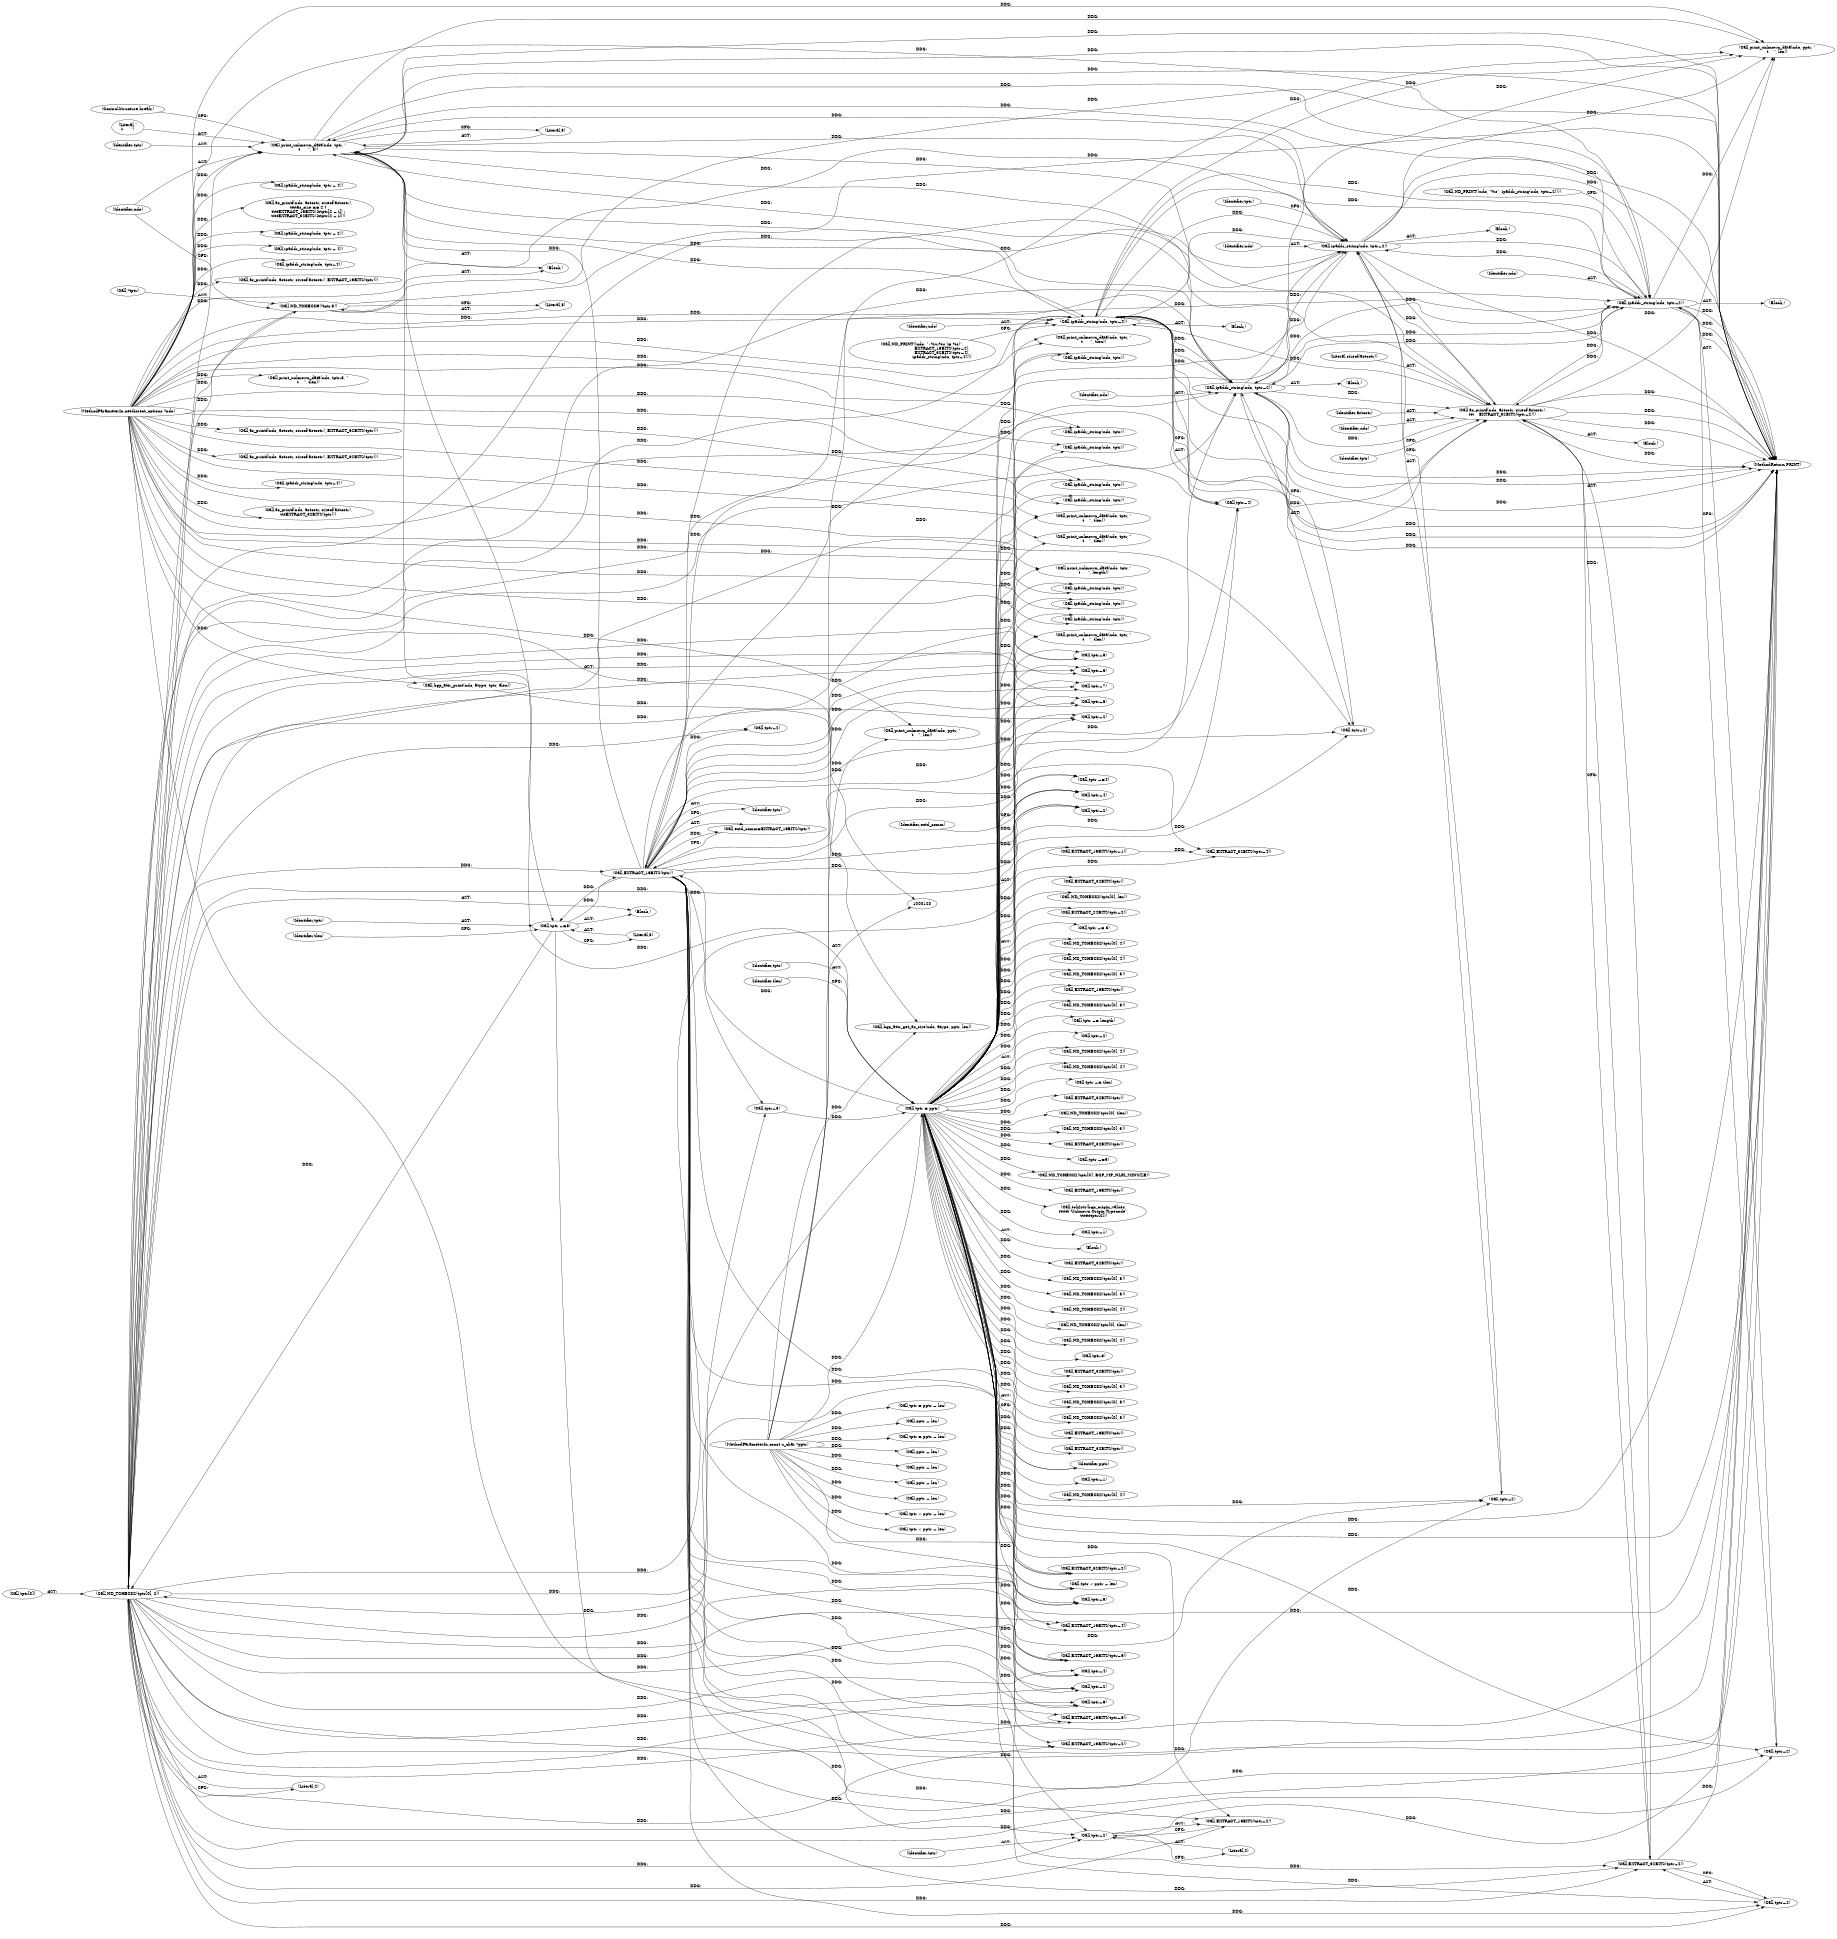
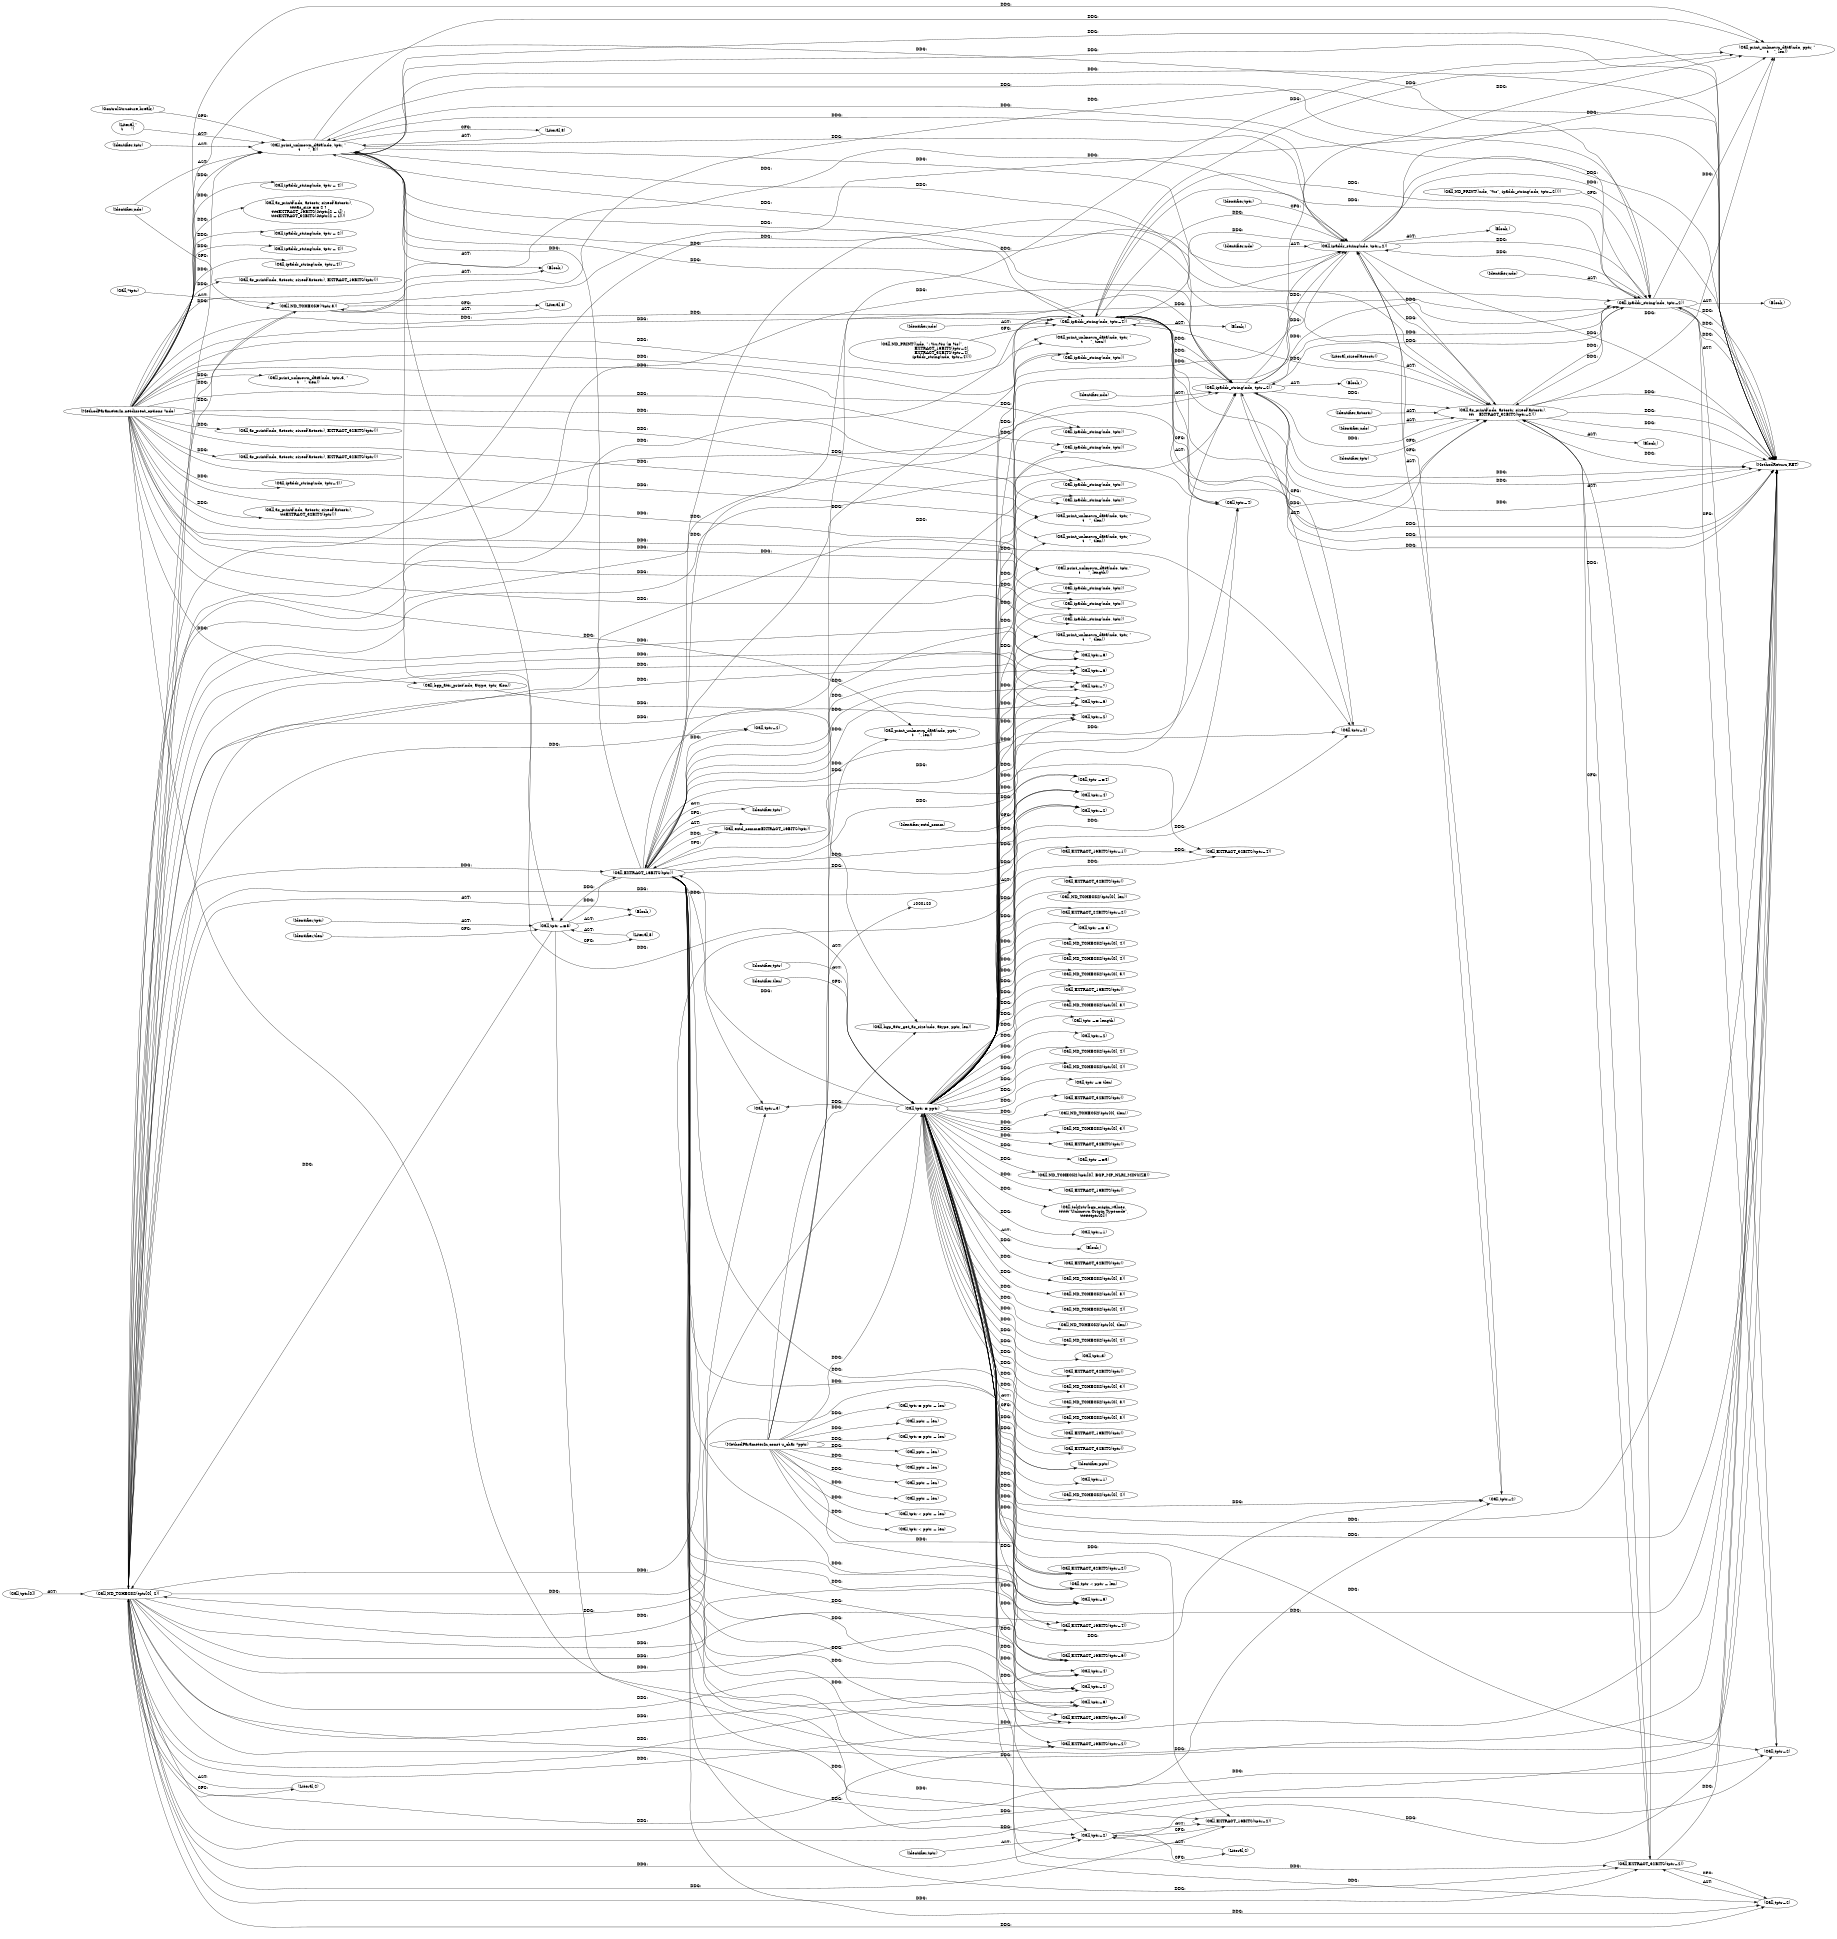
(1777, 465) -> (1777, 465)
(494, 635) -> none
(1007, 941) -> (1007, 941)
(1007, 1057) -> (1007, 1057)
(843, 1120) -> (844, 1104)
